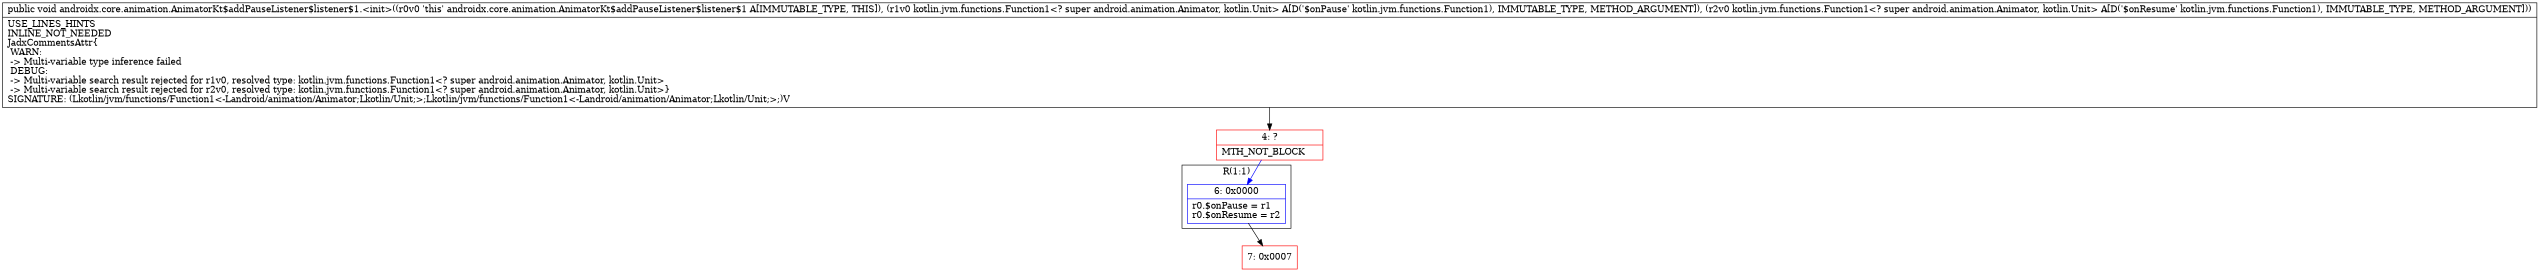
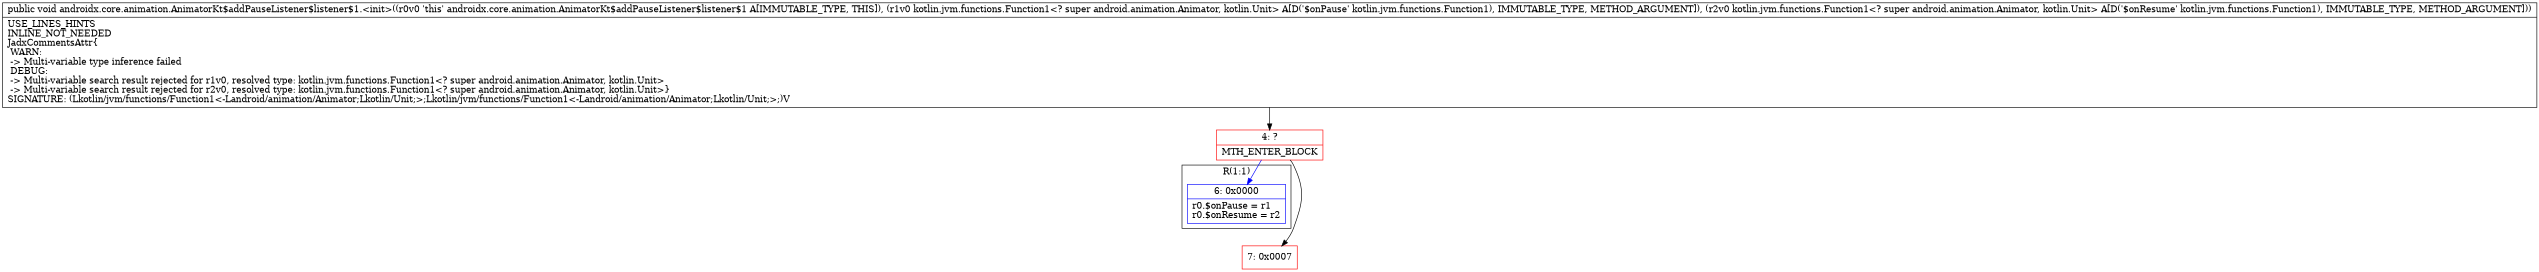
(1263, 152) -> (1270, 152)
(1254, 232) -> (1301, 201)
